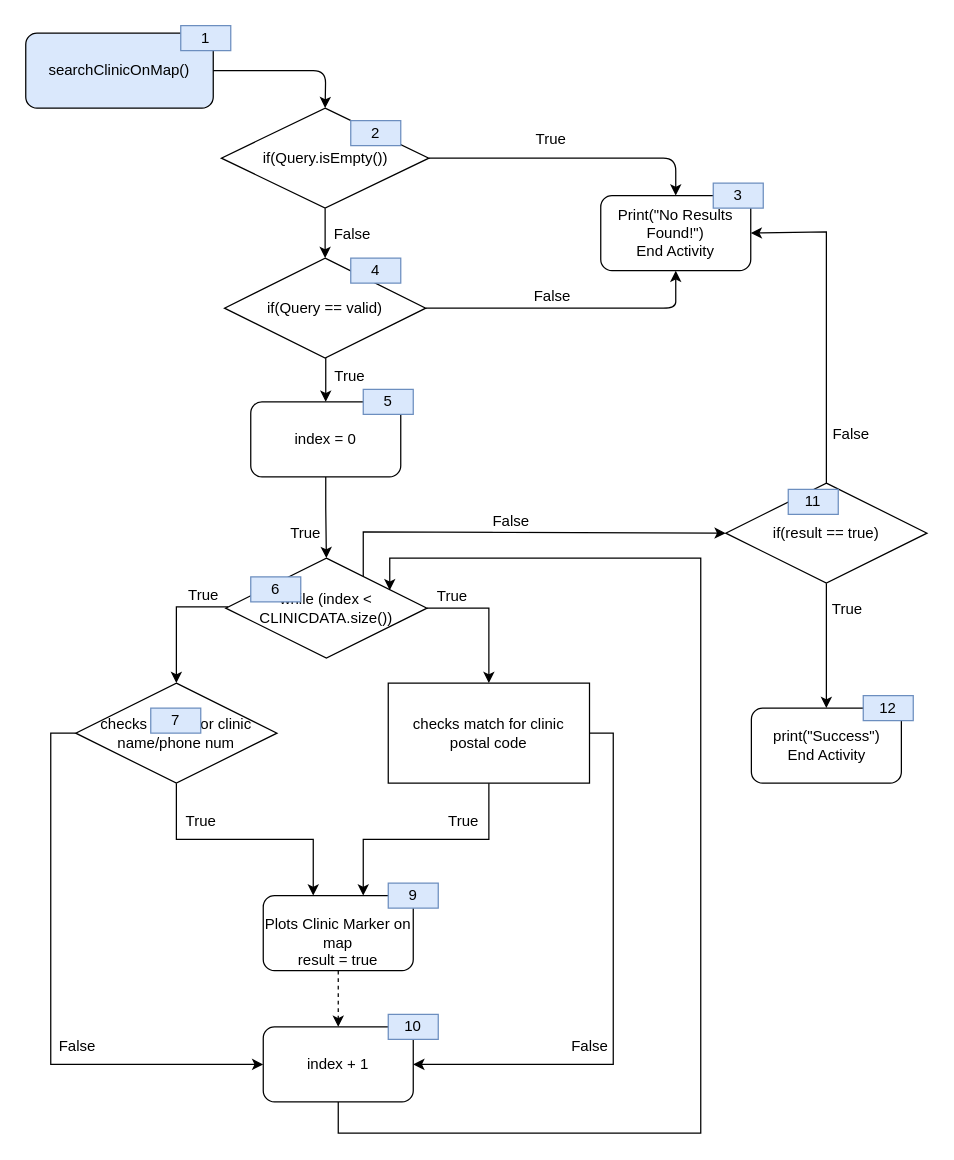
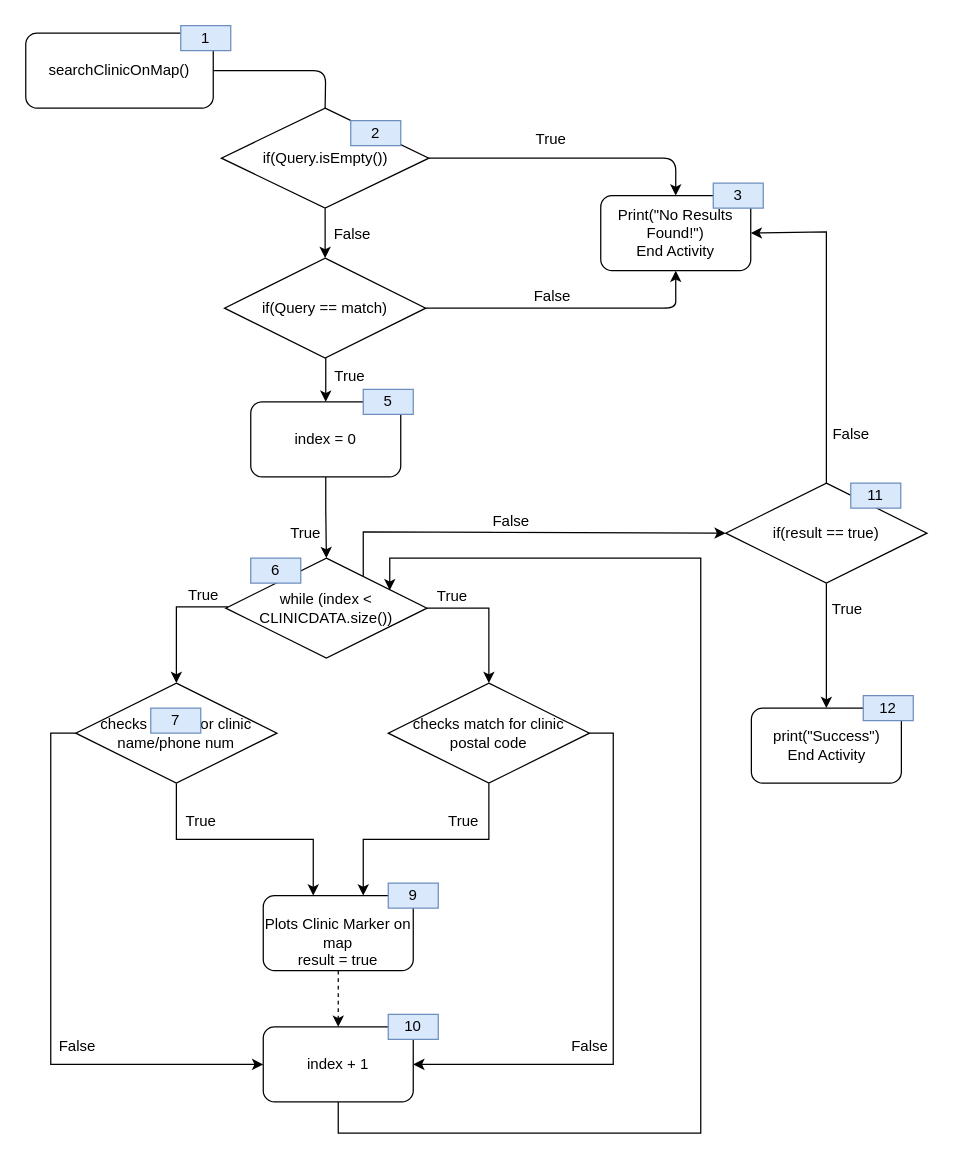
(119, 71) -> (119, 71)
(325, 98) -> (325, 101)
(376, 271) -> none
(325, 308) -> (325, 308)
(813, 502) -> (876, 496)
(276, 589) -> (276, 571)
(489, 733) -> (489, 733)
